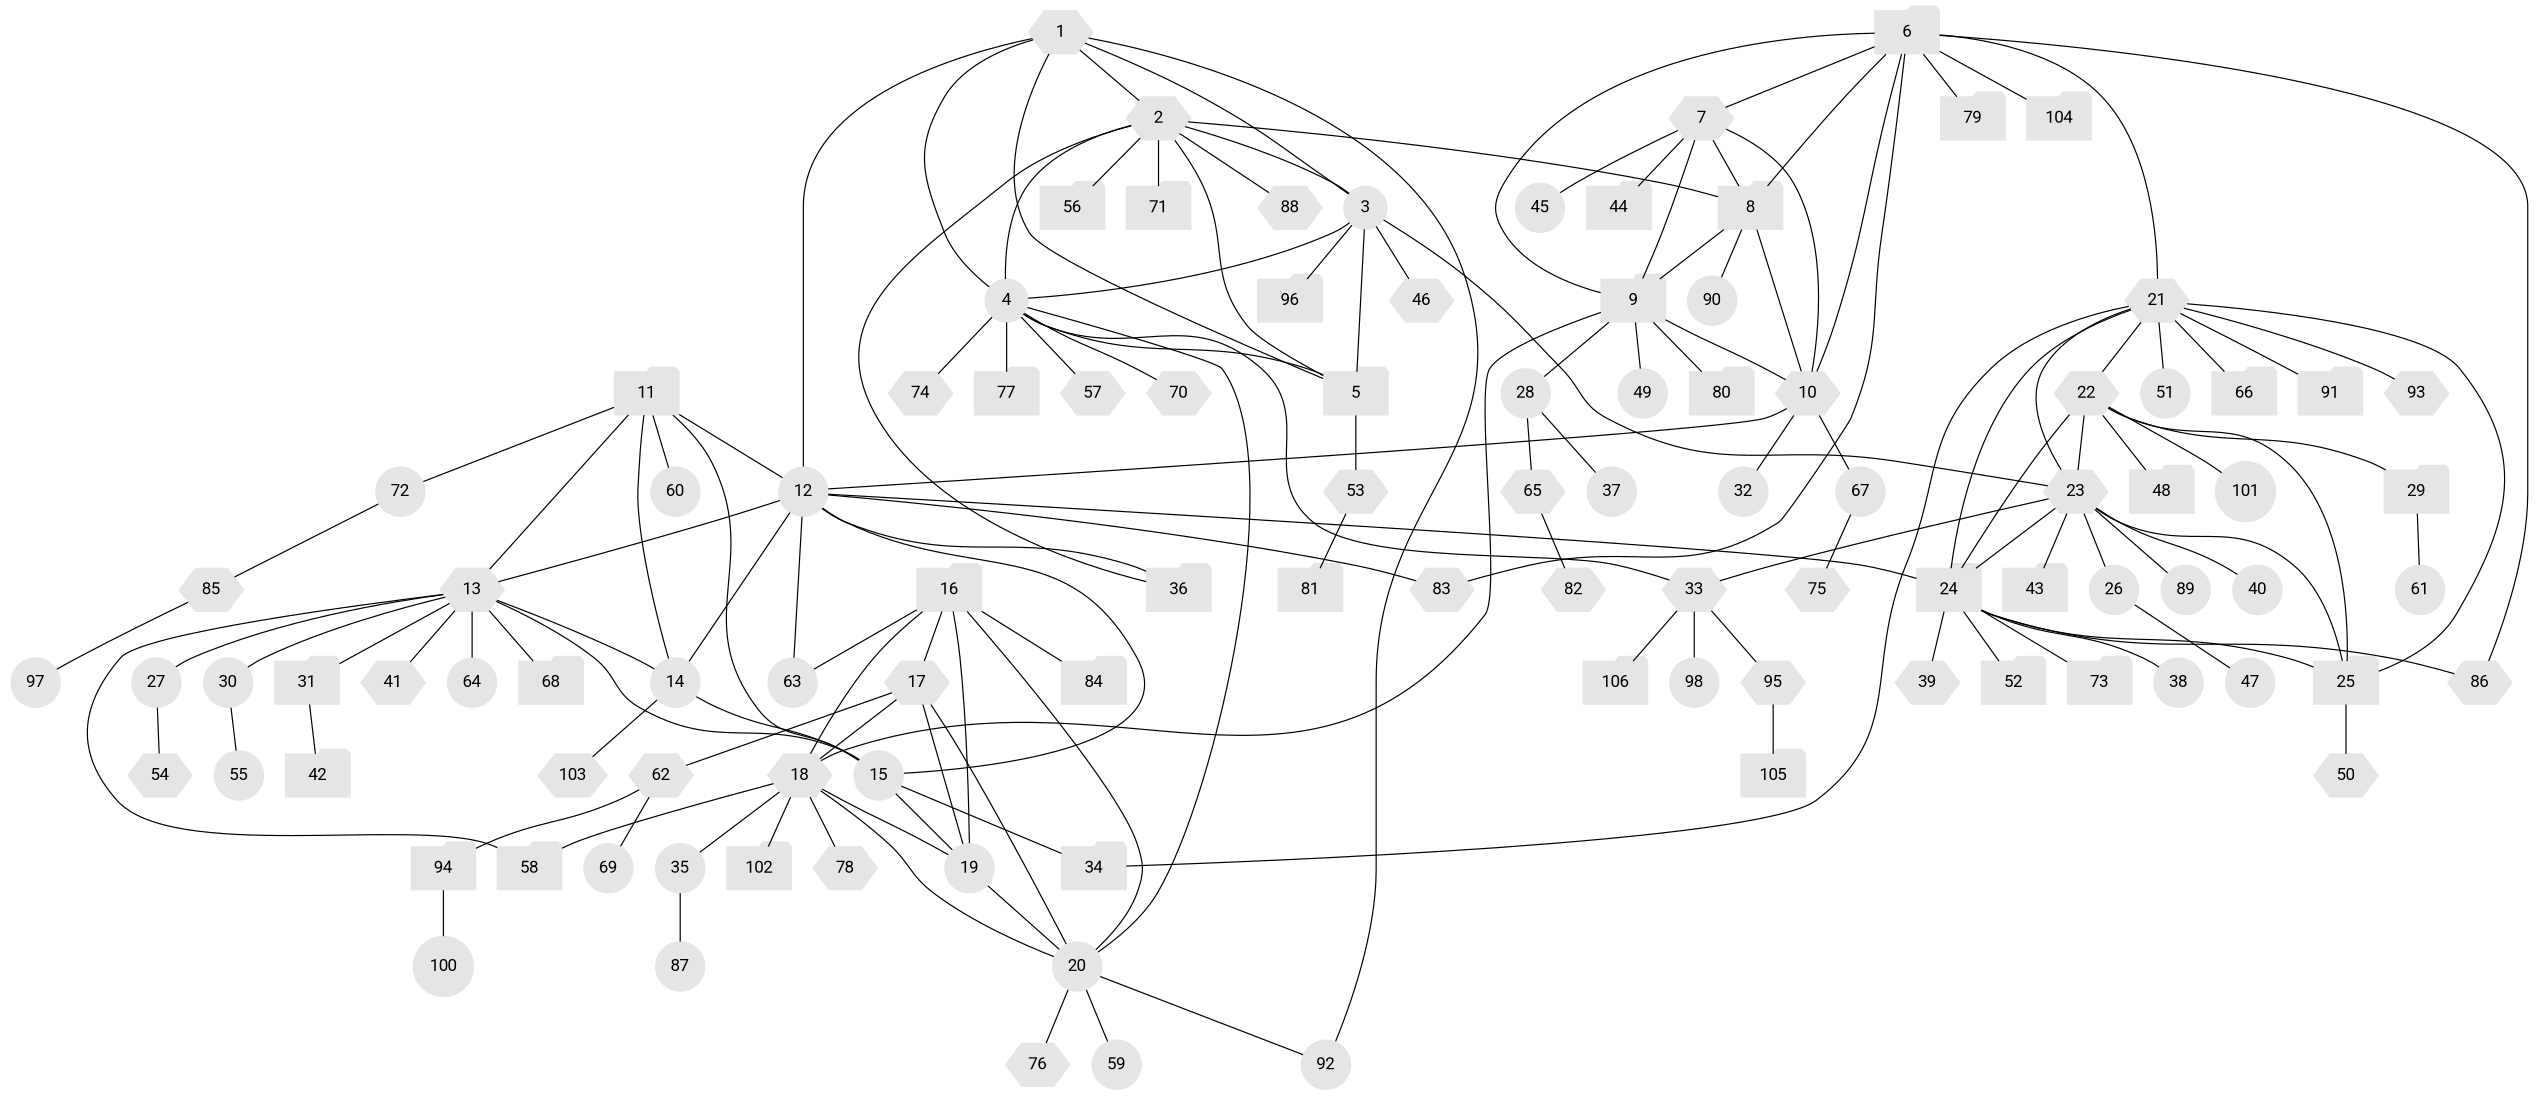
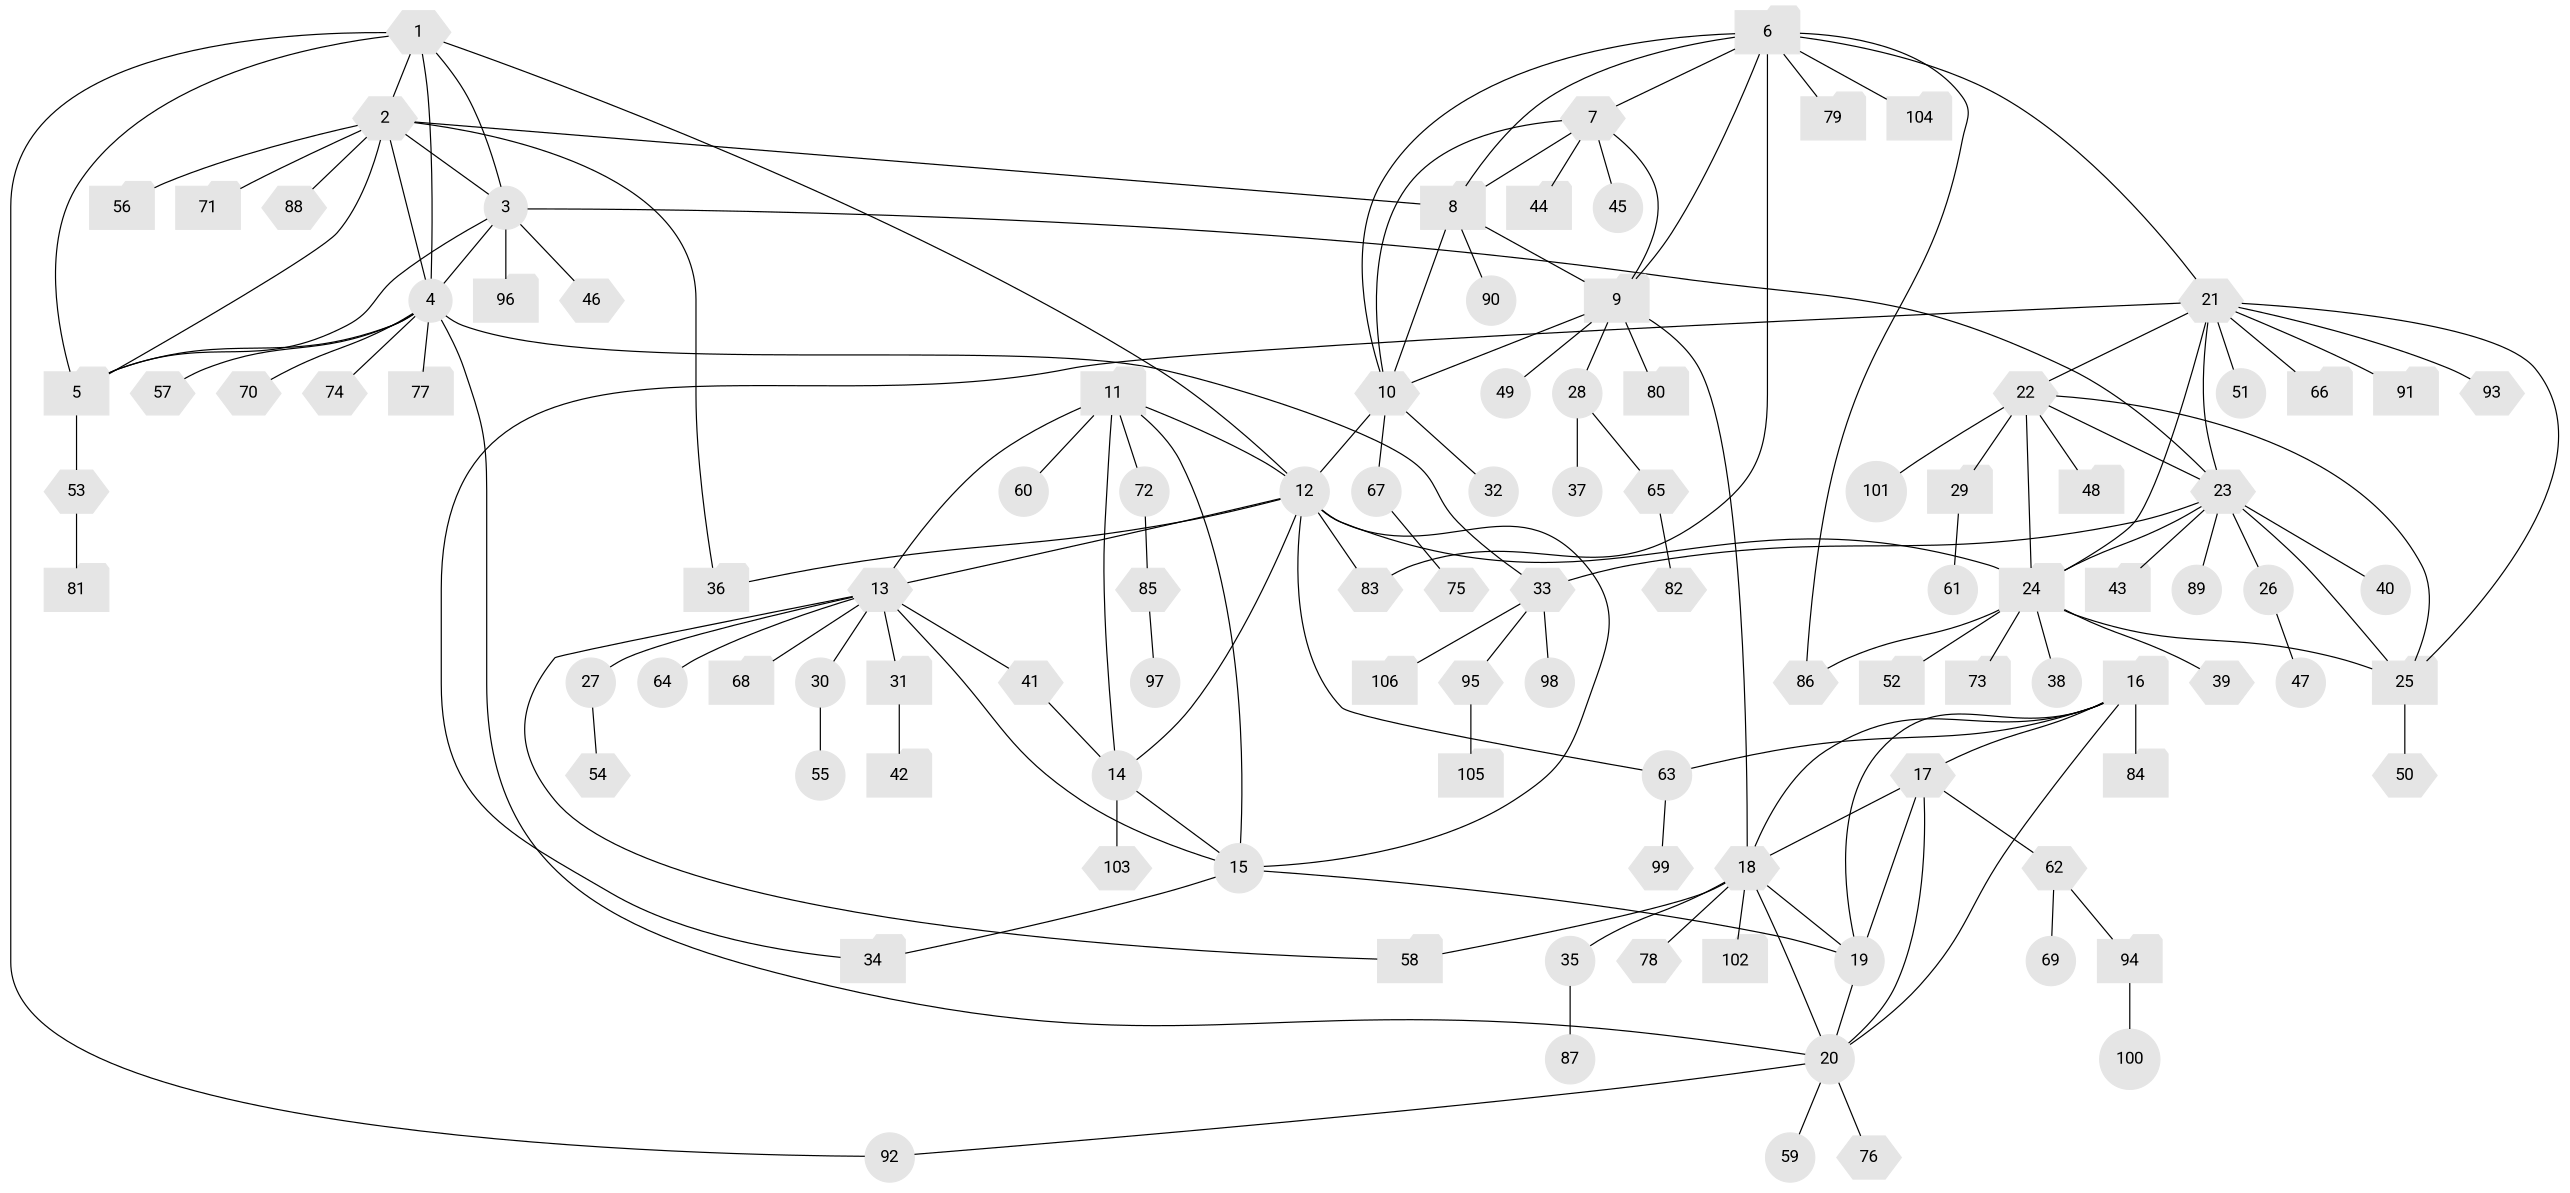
(577, 632) -> (1074, 730)
none -> (1661, 868)
